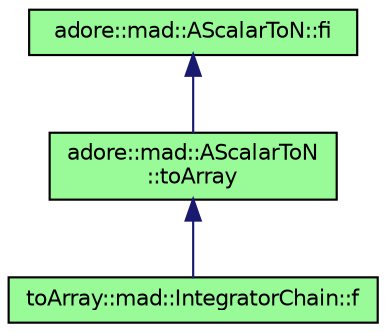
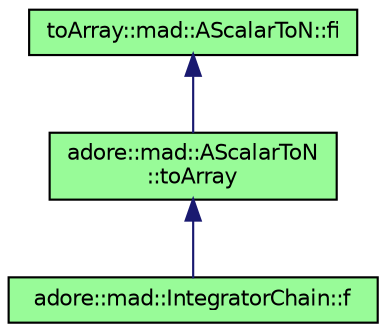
(193, 32) -> (193, 32)
(193, 300) -> (193, 300)
